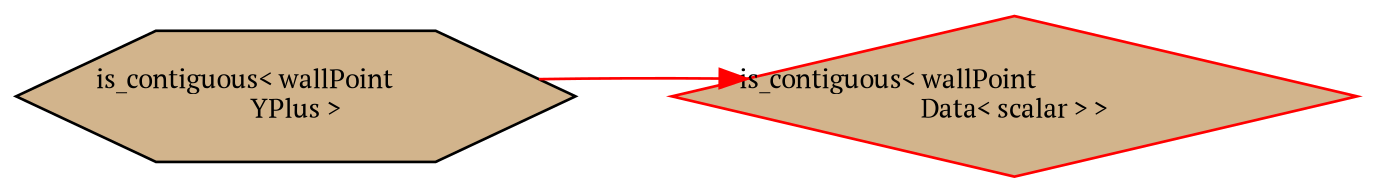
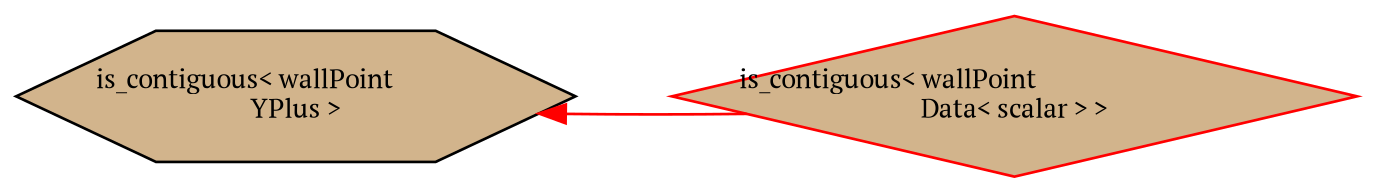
(629, 78) -> (656, 114)
